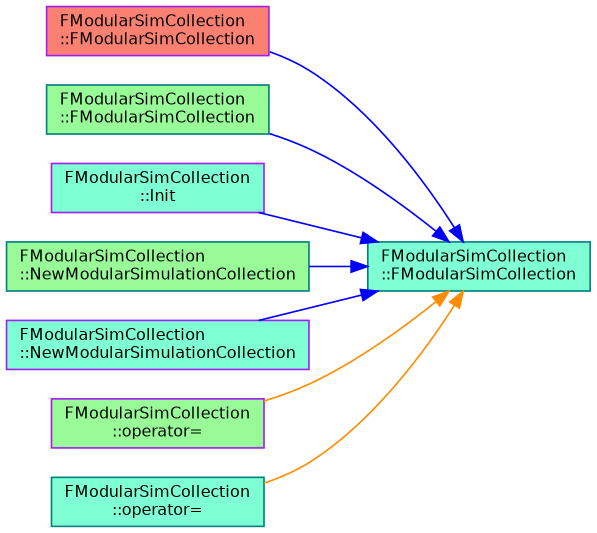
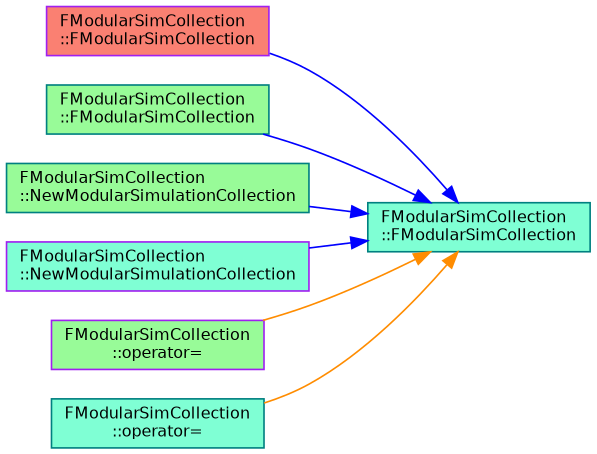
(158, 188) -> none
